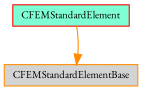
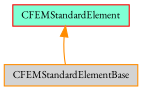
(78, 40) -> (64, 51)
